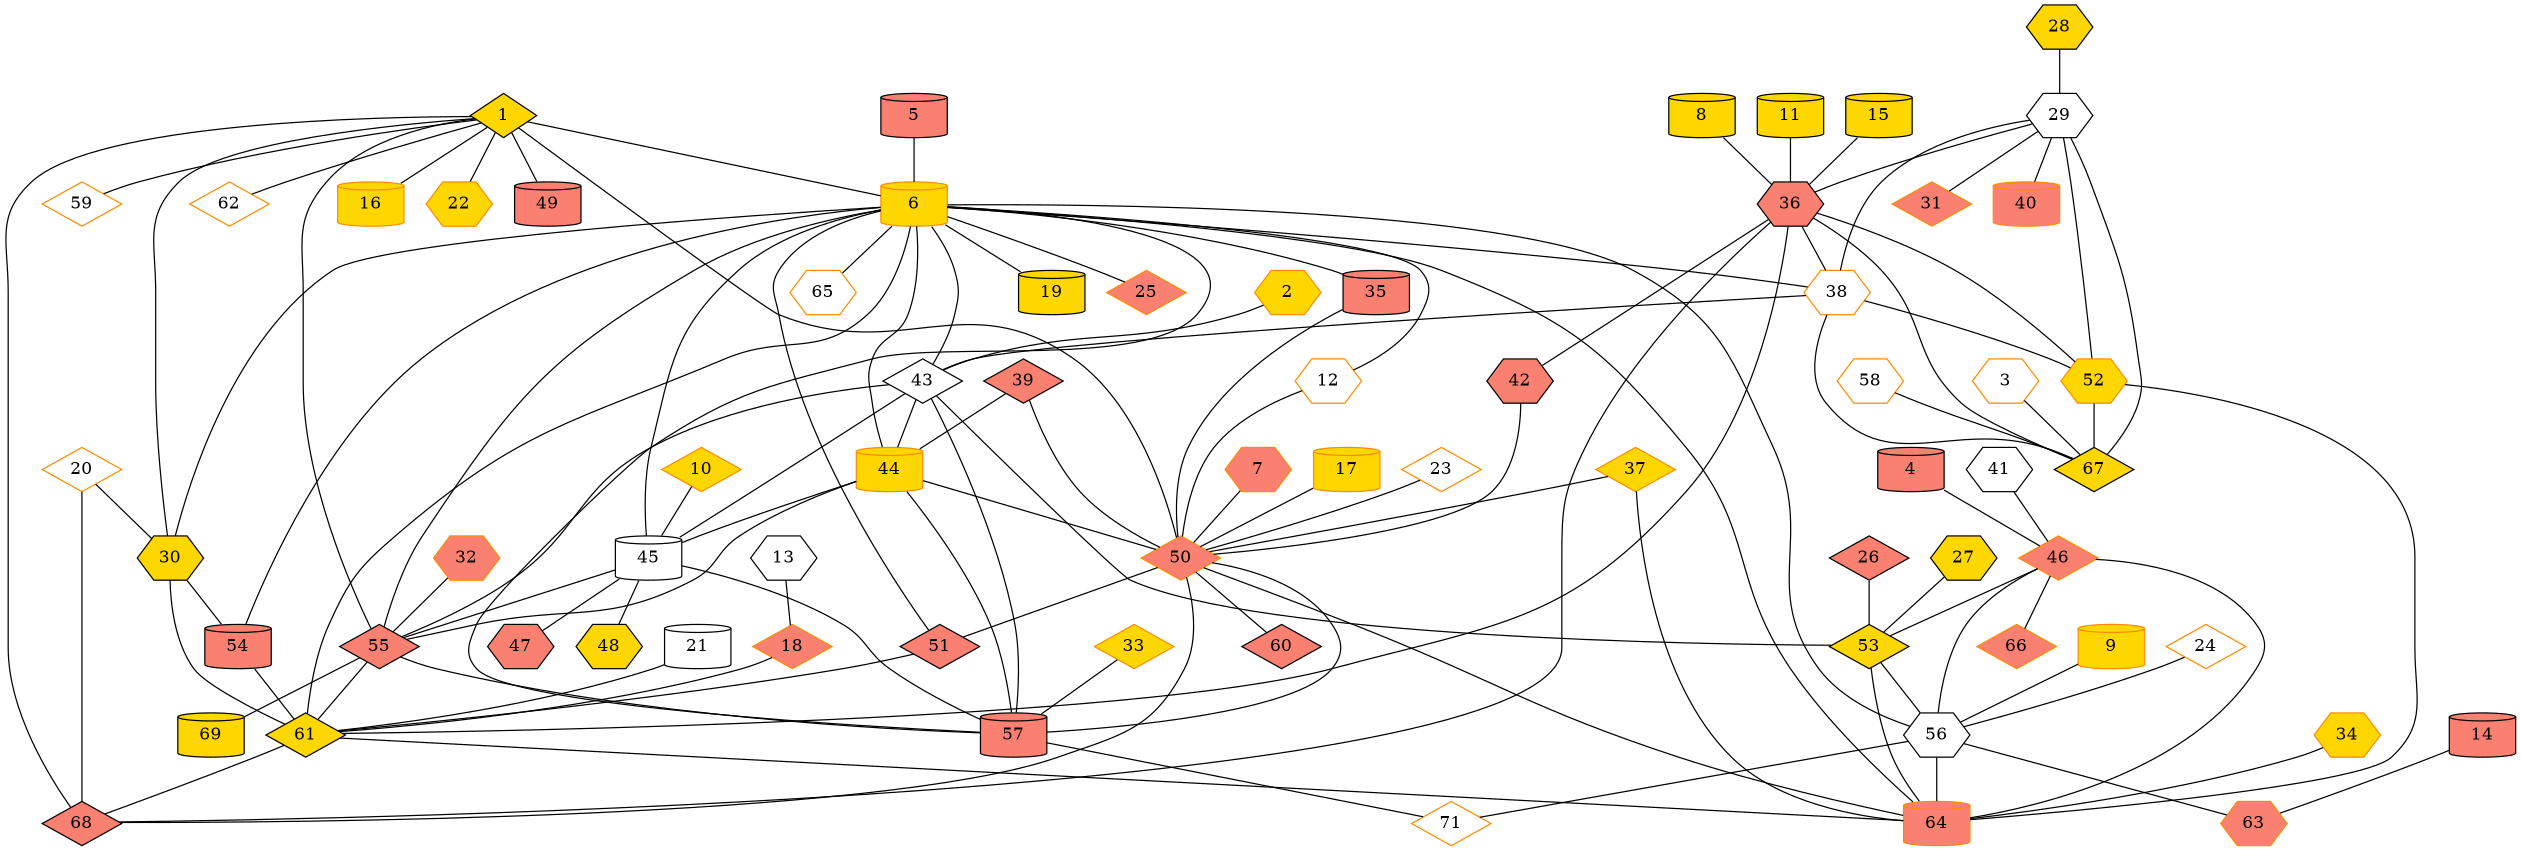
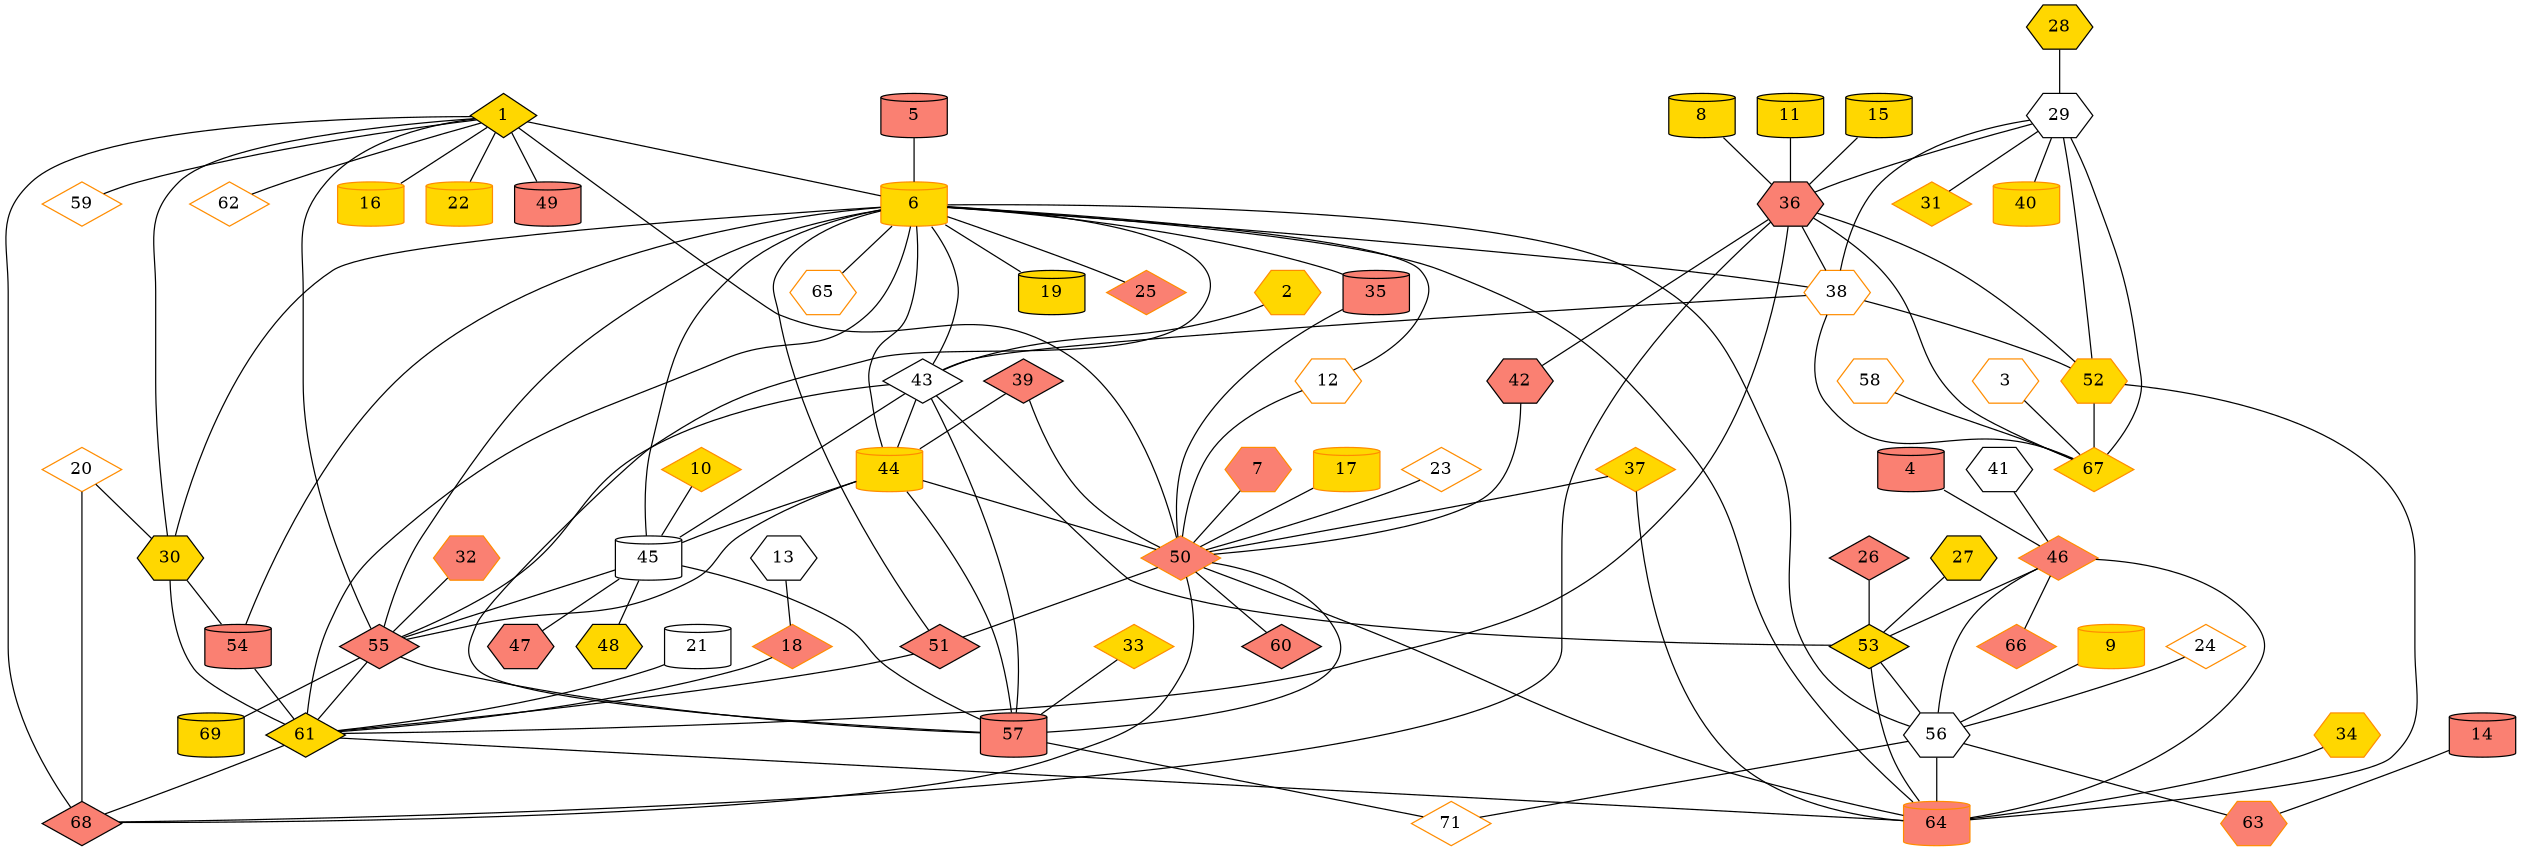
(459, 204) -> (459, 204)
(1932, 204) -> (1932, 204)
(2027, 204) -> (2027, 204)
(2094, 470) -> (2094, 470)
